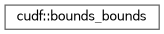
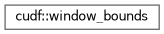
(82, 17) -> (82, 17)
